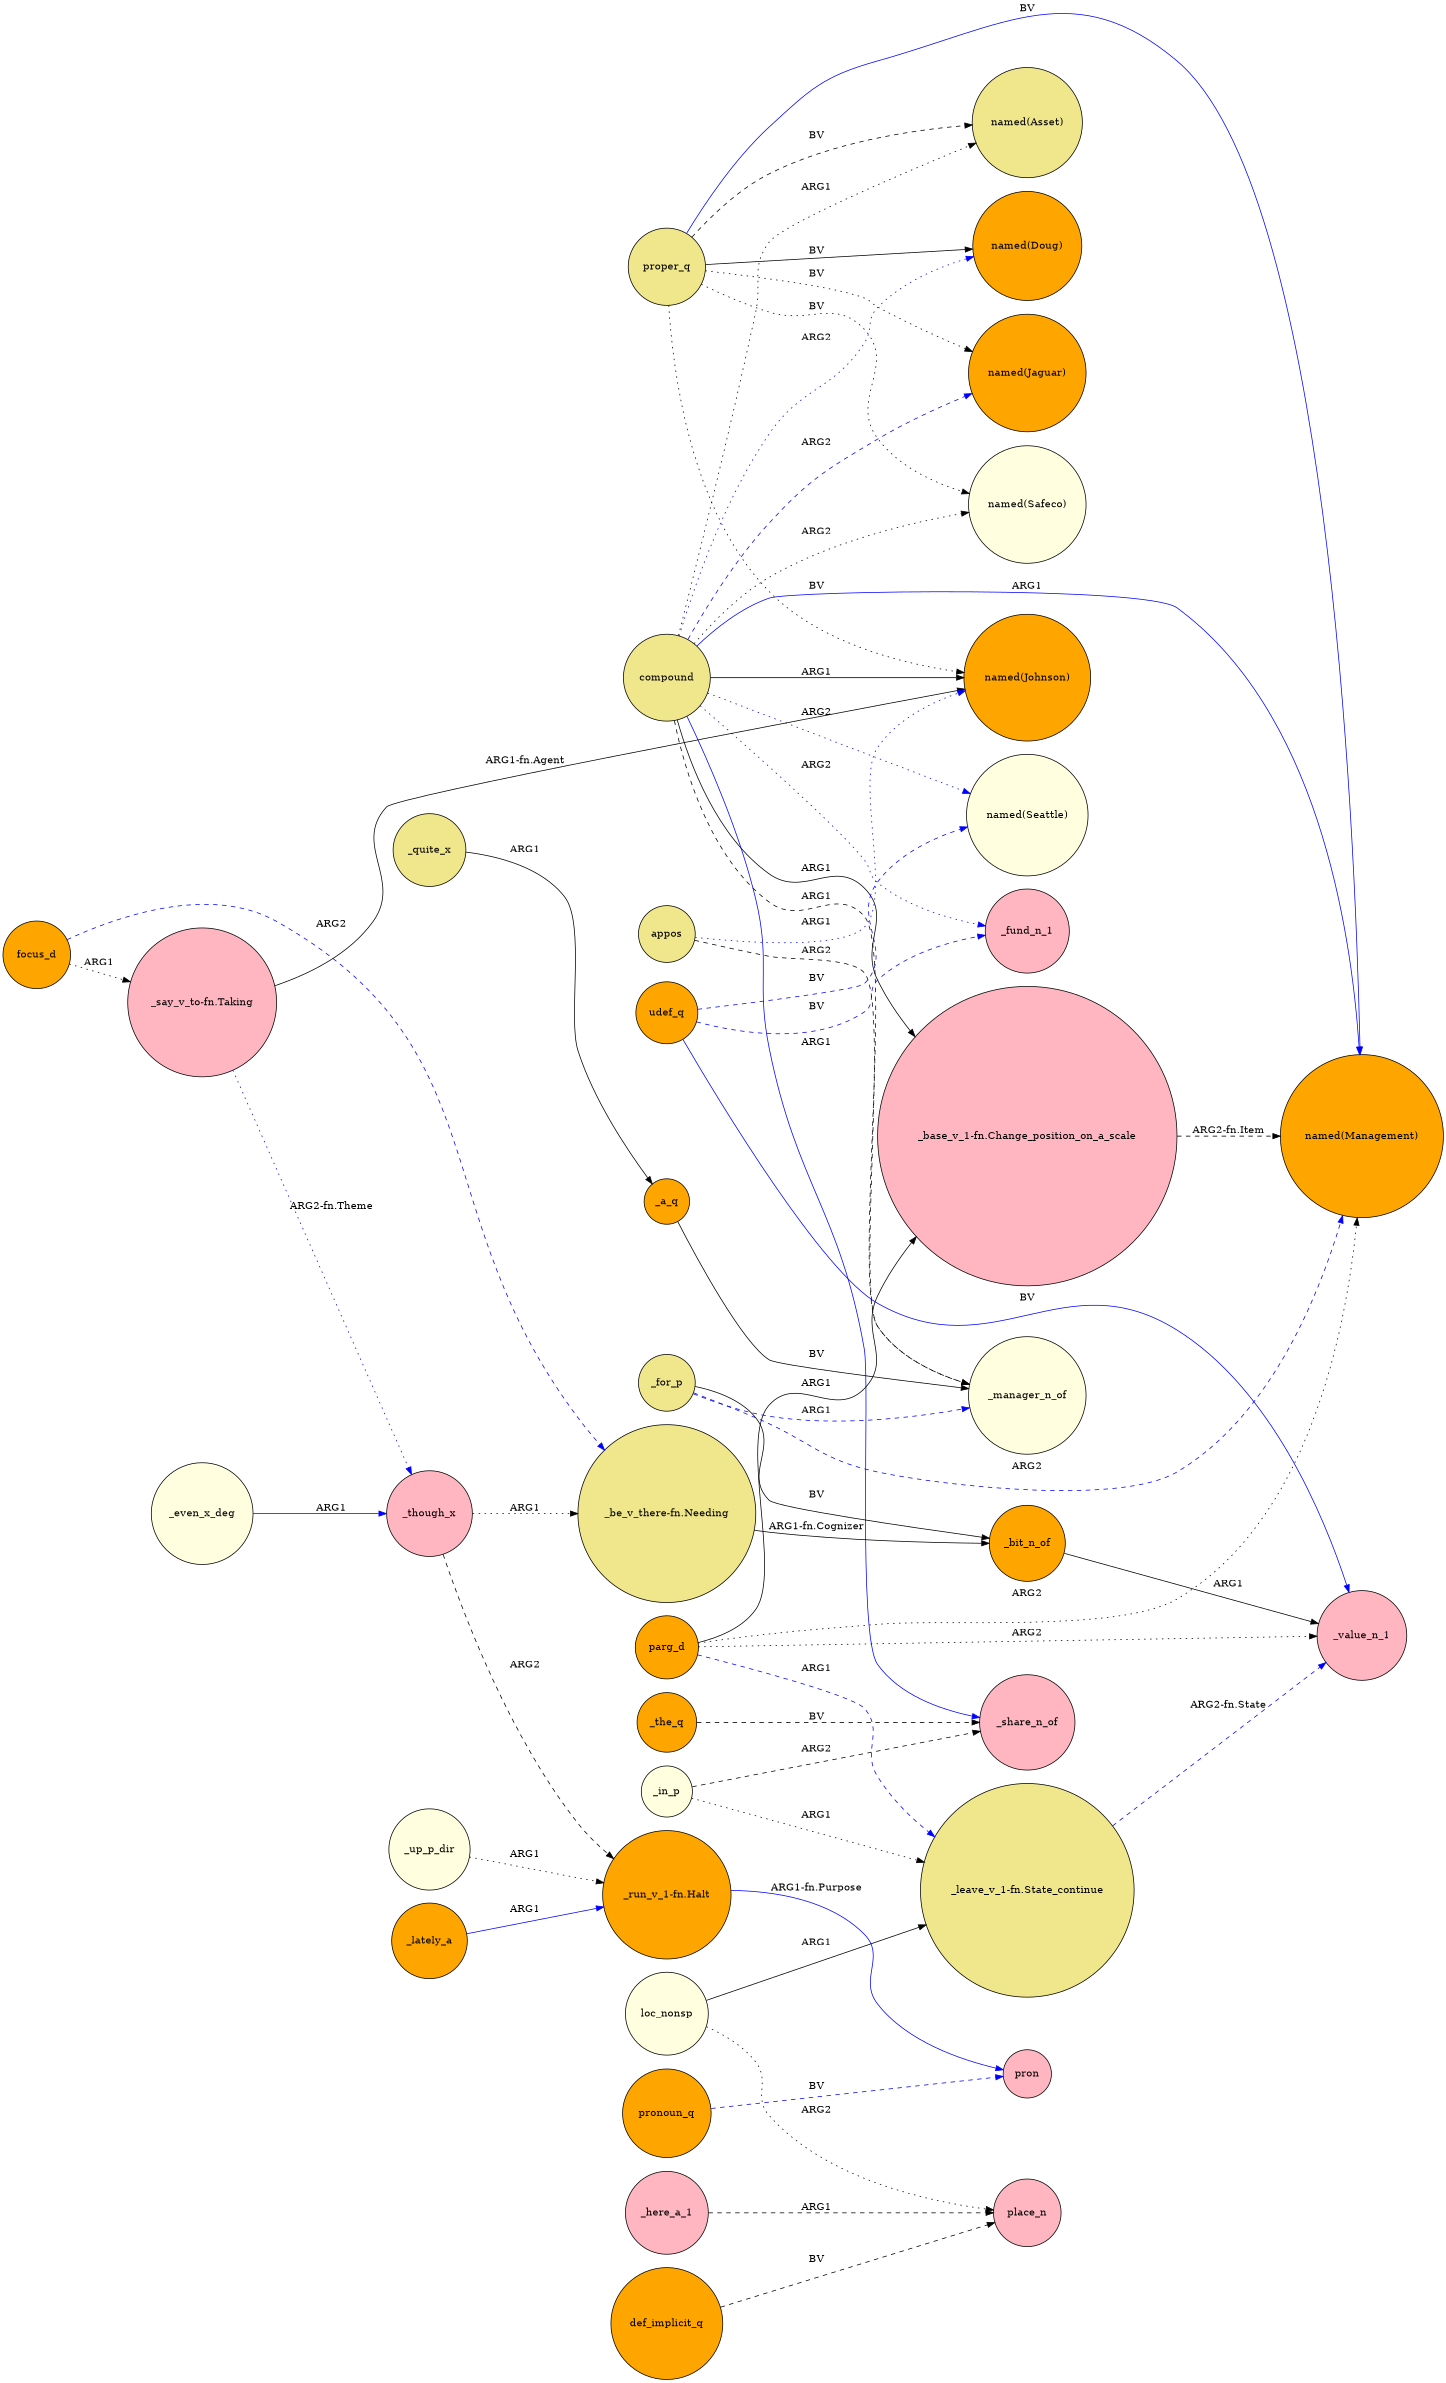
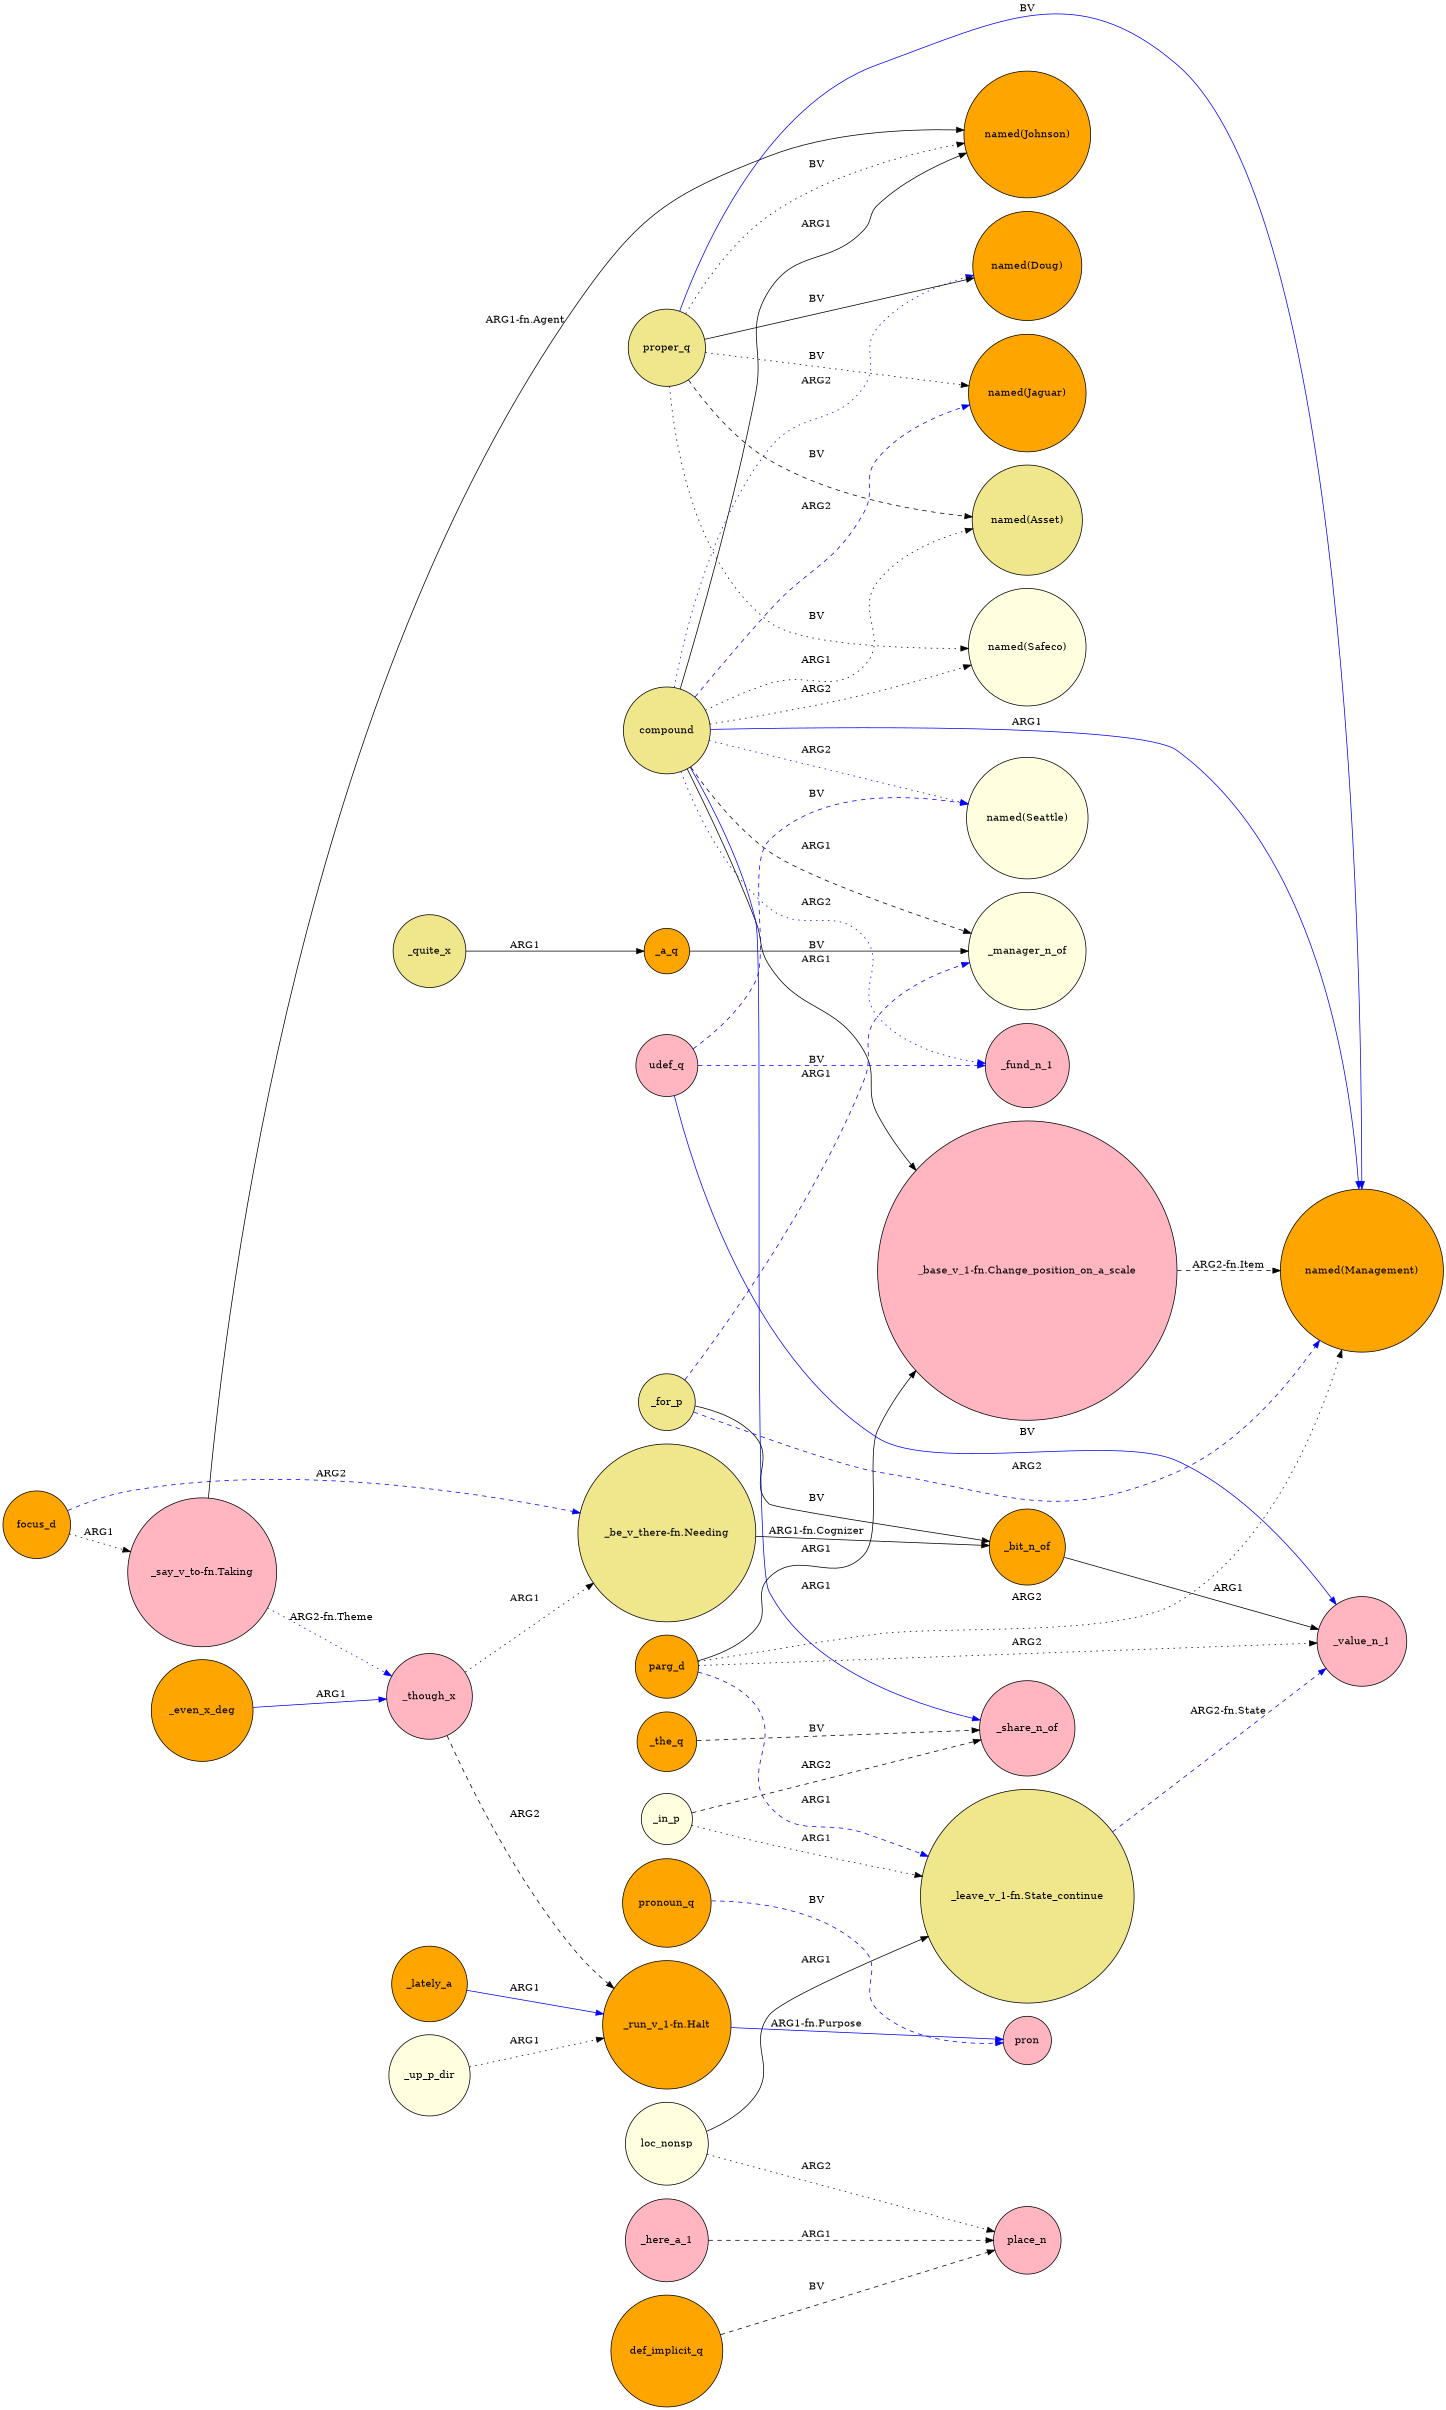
(667, 934) -> none
(667, 1013) -> (667, 1066)
(202, 1514) -> (202, 1711)
